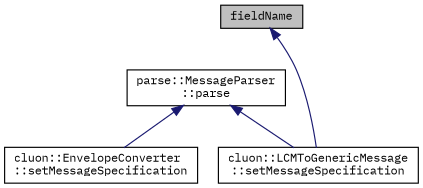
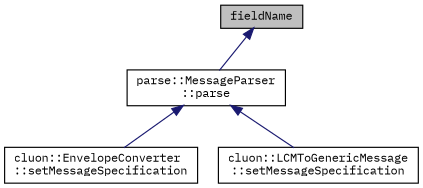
(304, 90) -> (233, 54)
